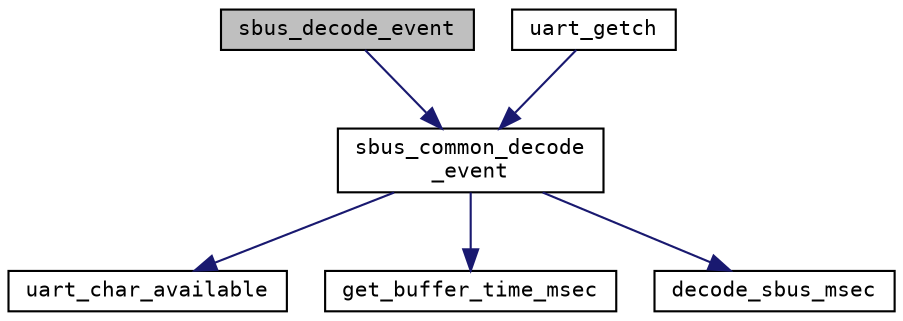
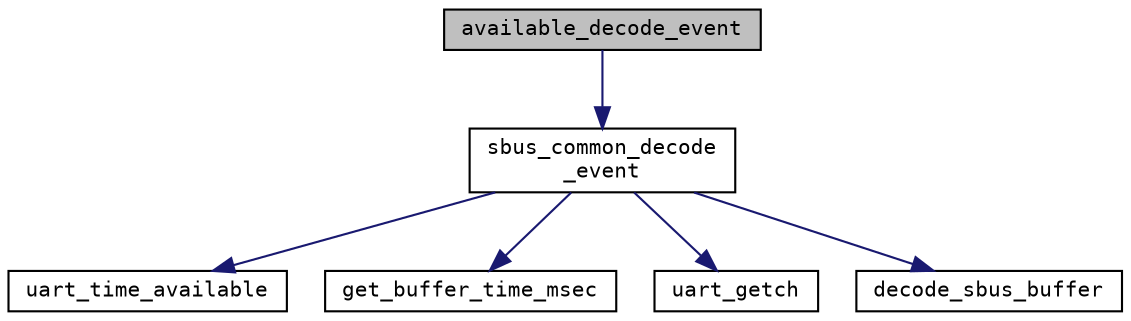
(347, 30) -> (602, 30)
(546, 81) -> (668, 224)
(148, 291) -> (148, 291)
(775, 291) -> (989, 291)
